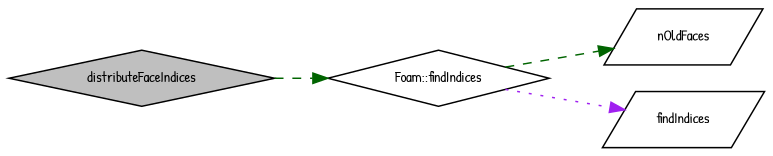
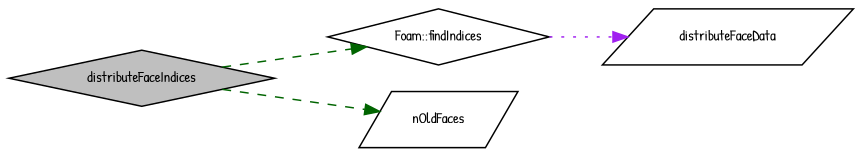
(552, 59) -> (294, 99)
(683, 120) -> (728, 37)
